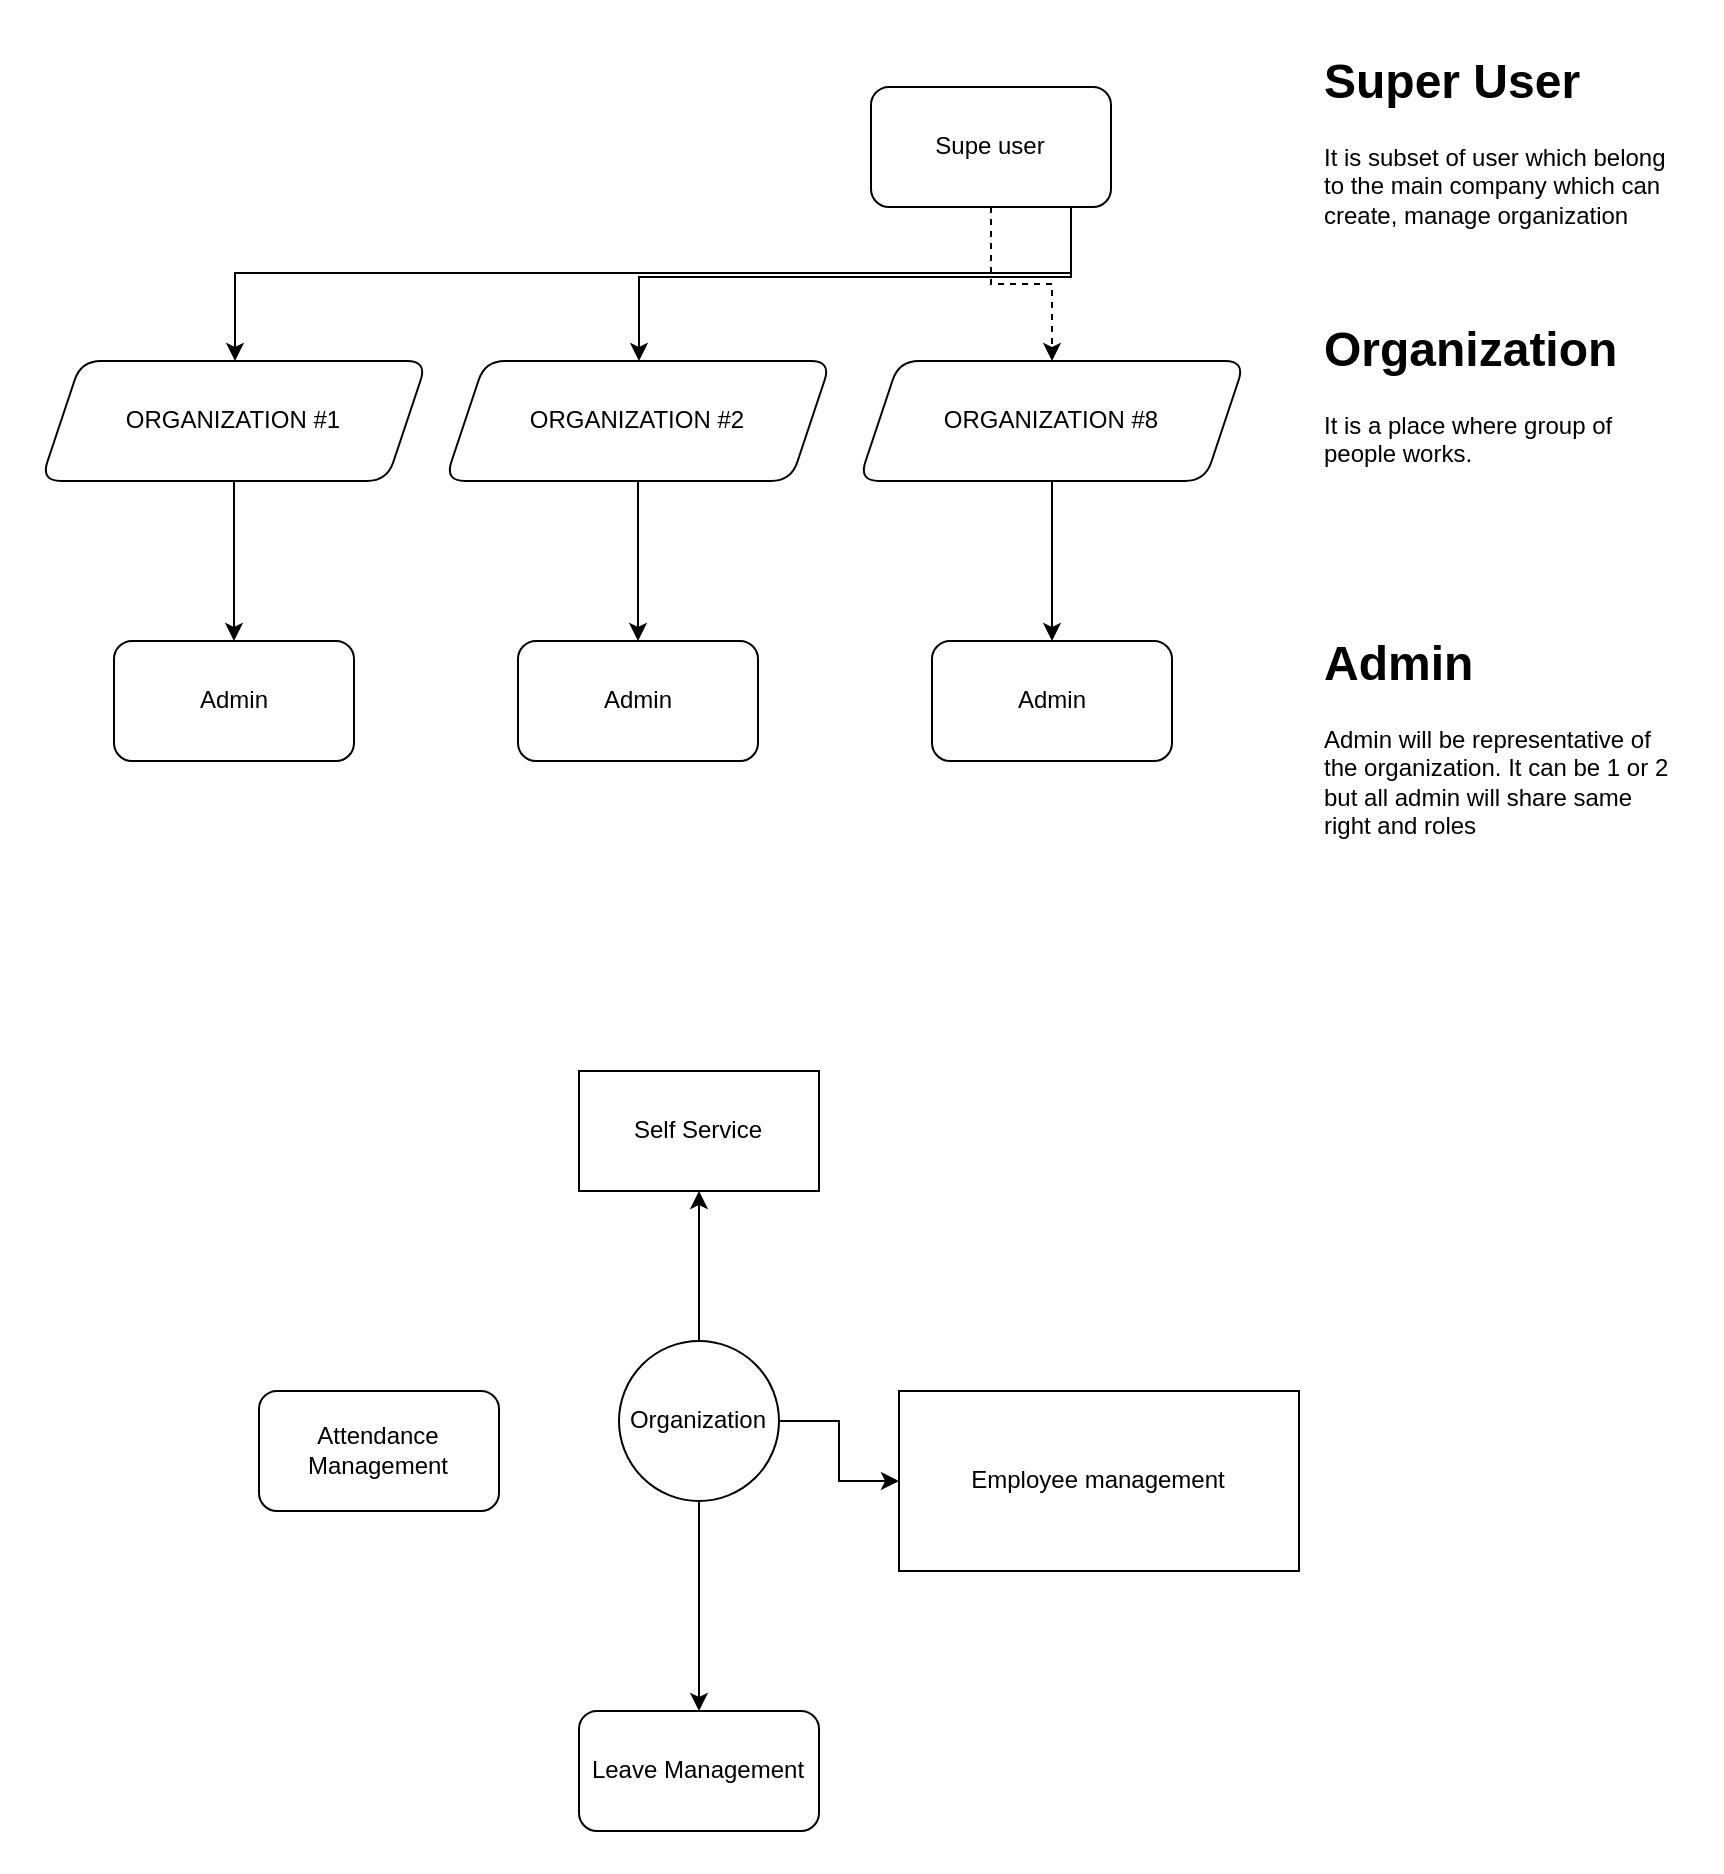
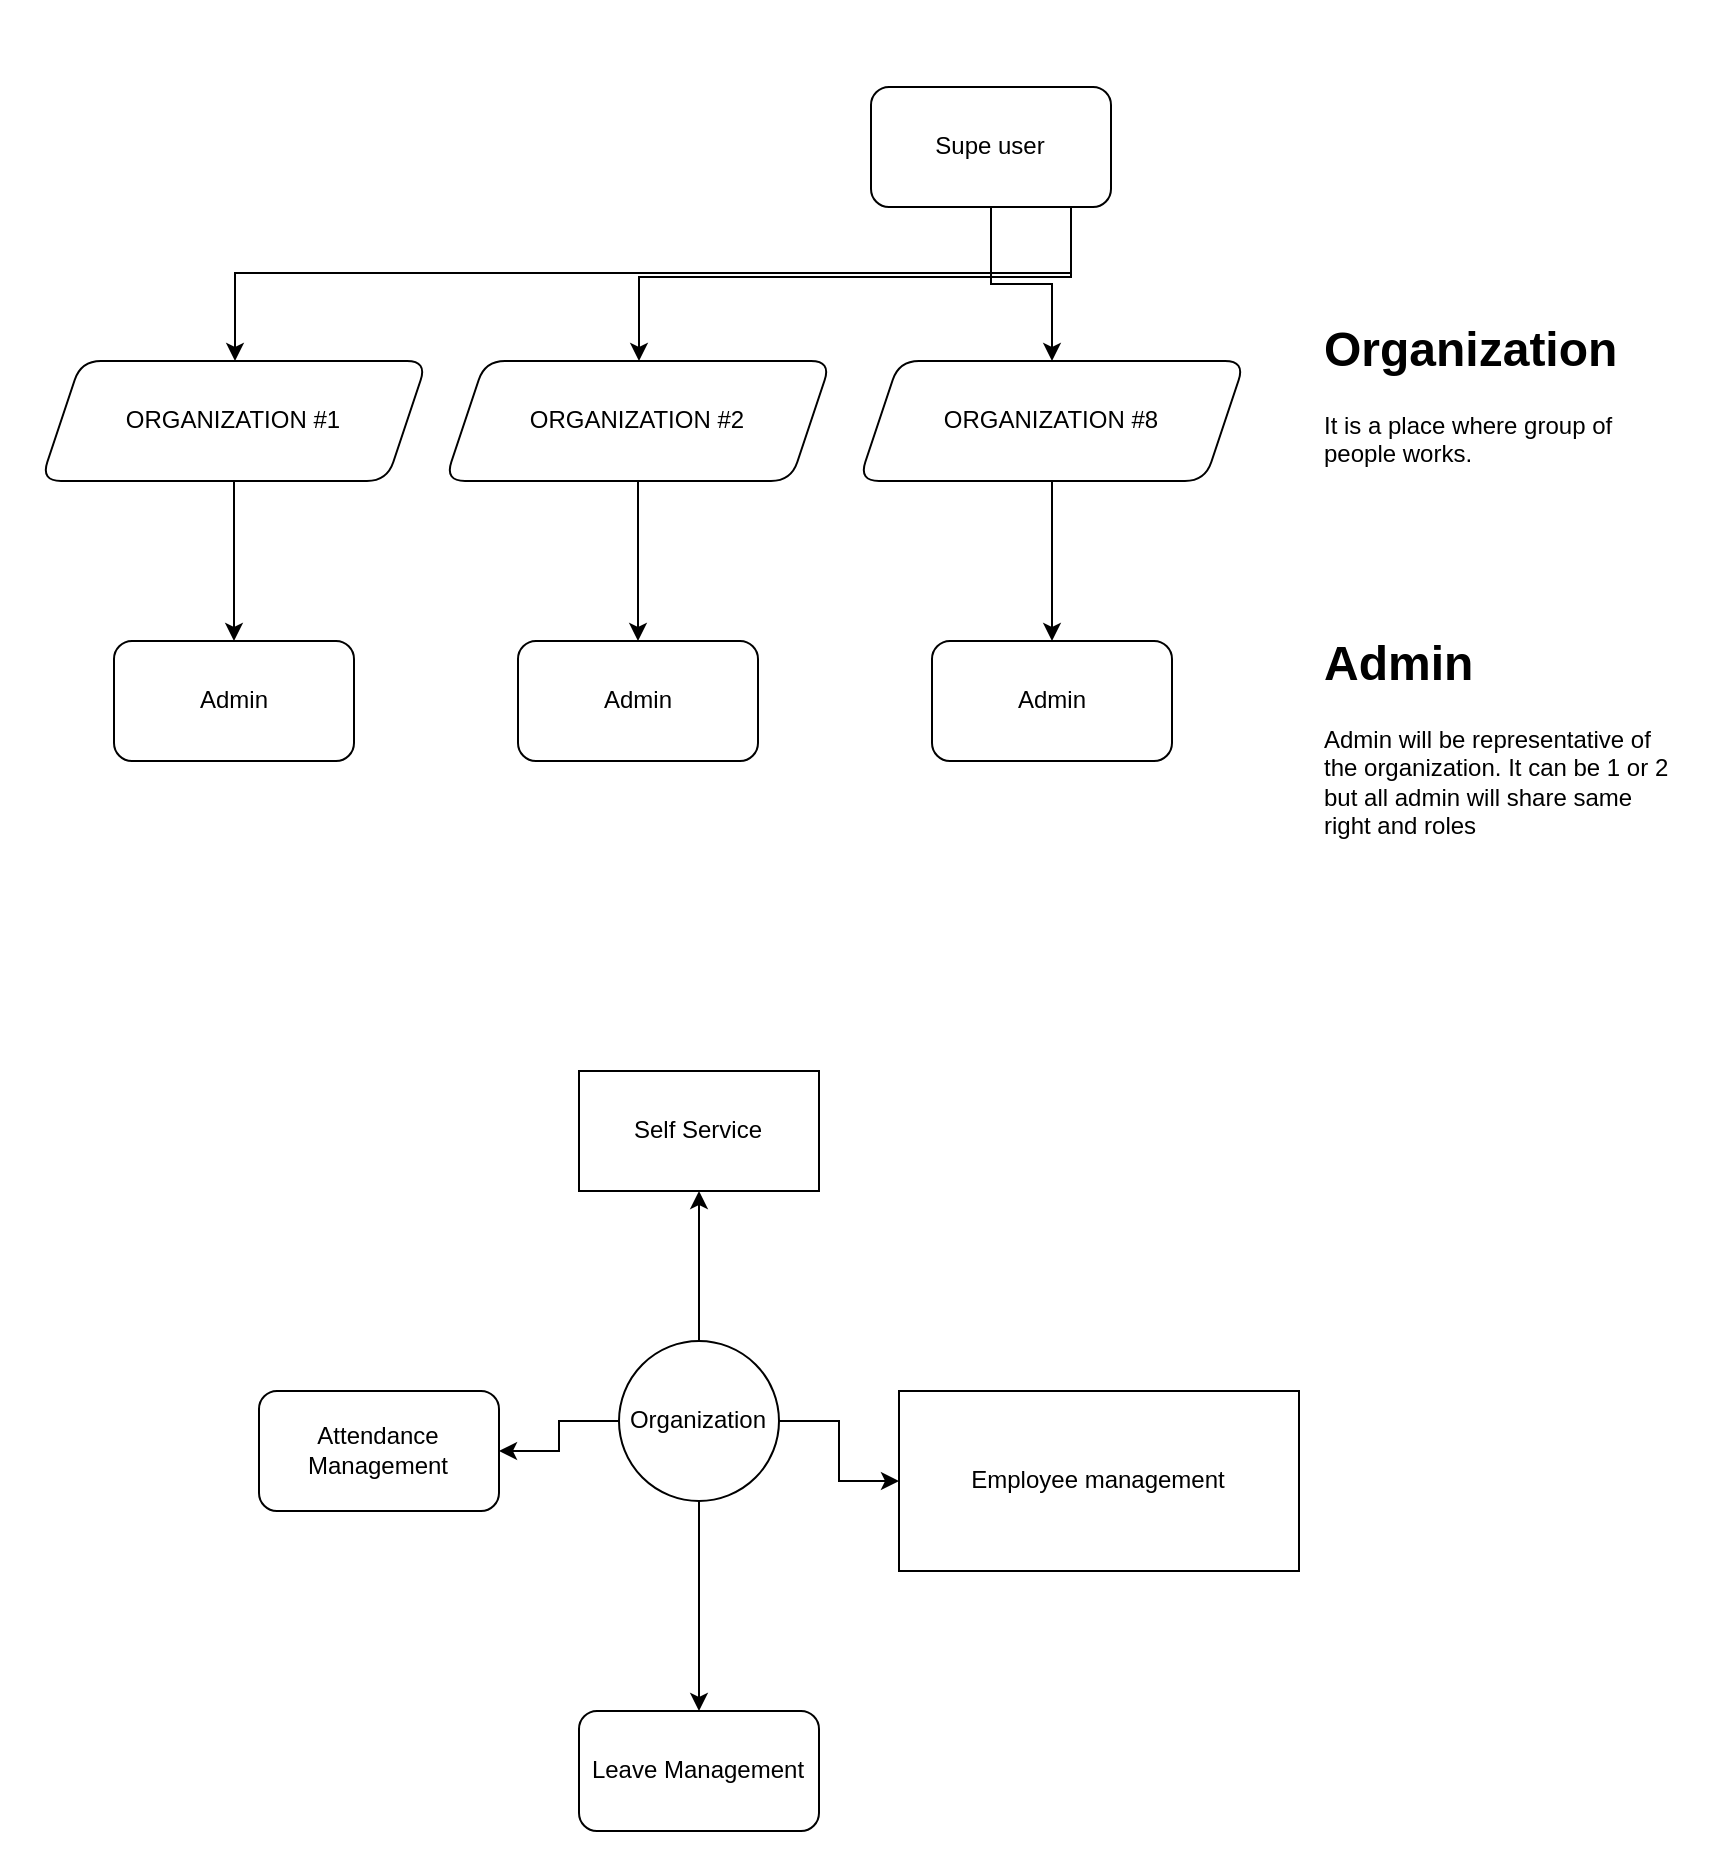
(1501, 161) -> none
(1051, 284) -> (1051, 284)
none -> (559, 1429)
